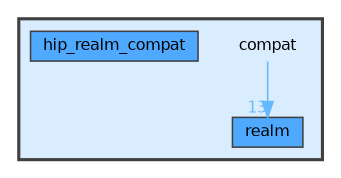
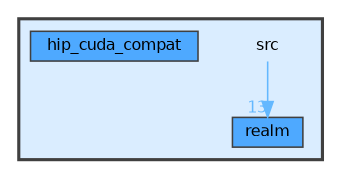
(114, 46) -> (114, 46)
(268, 46) -> (268, 46)
